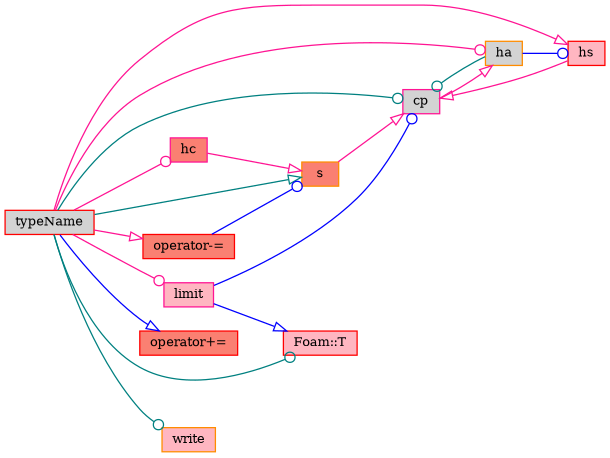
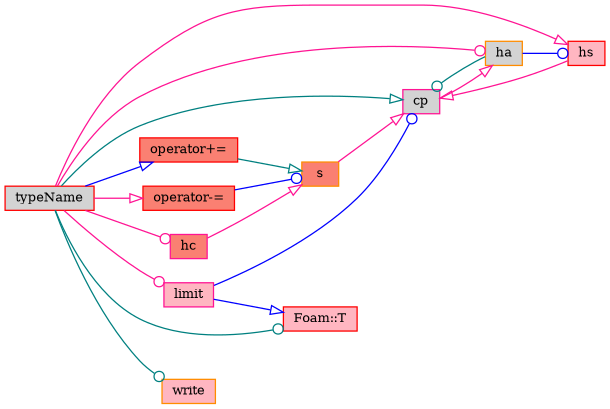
(205, 104) -> (214, 105)
(192, 197) -> (263, 164)
